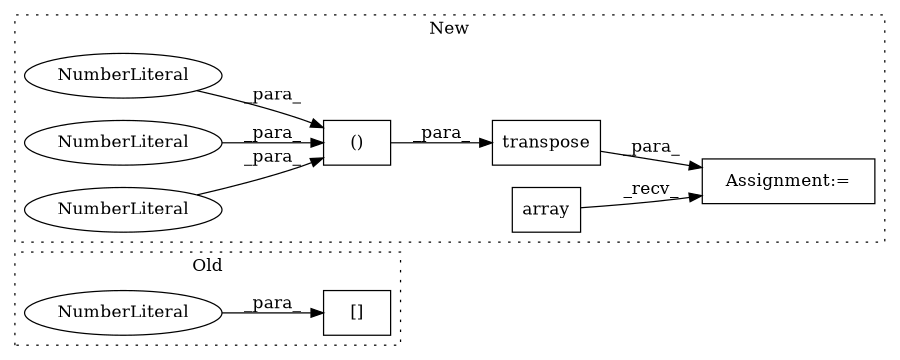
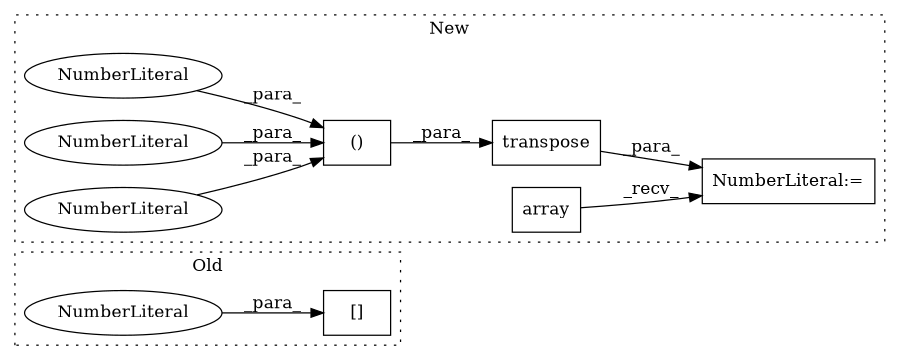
(789, 181) -> (789, 181)
